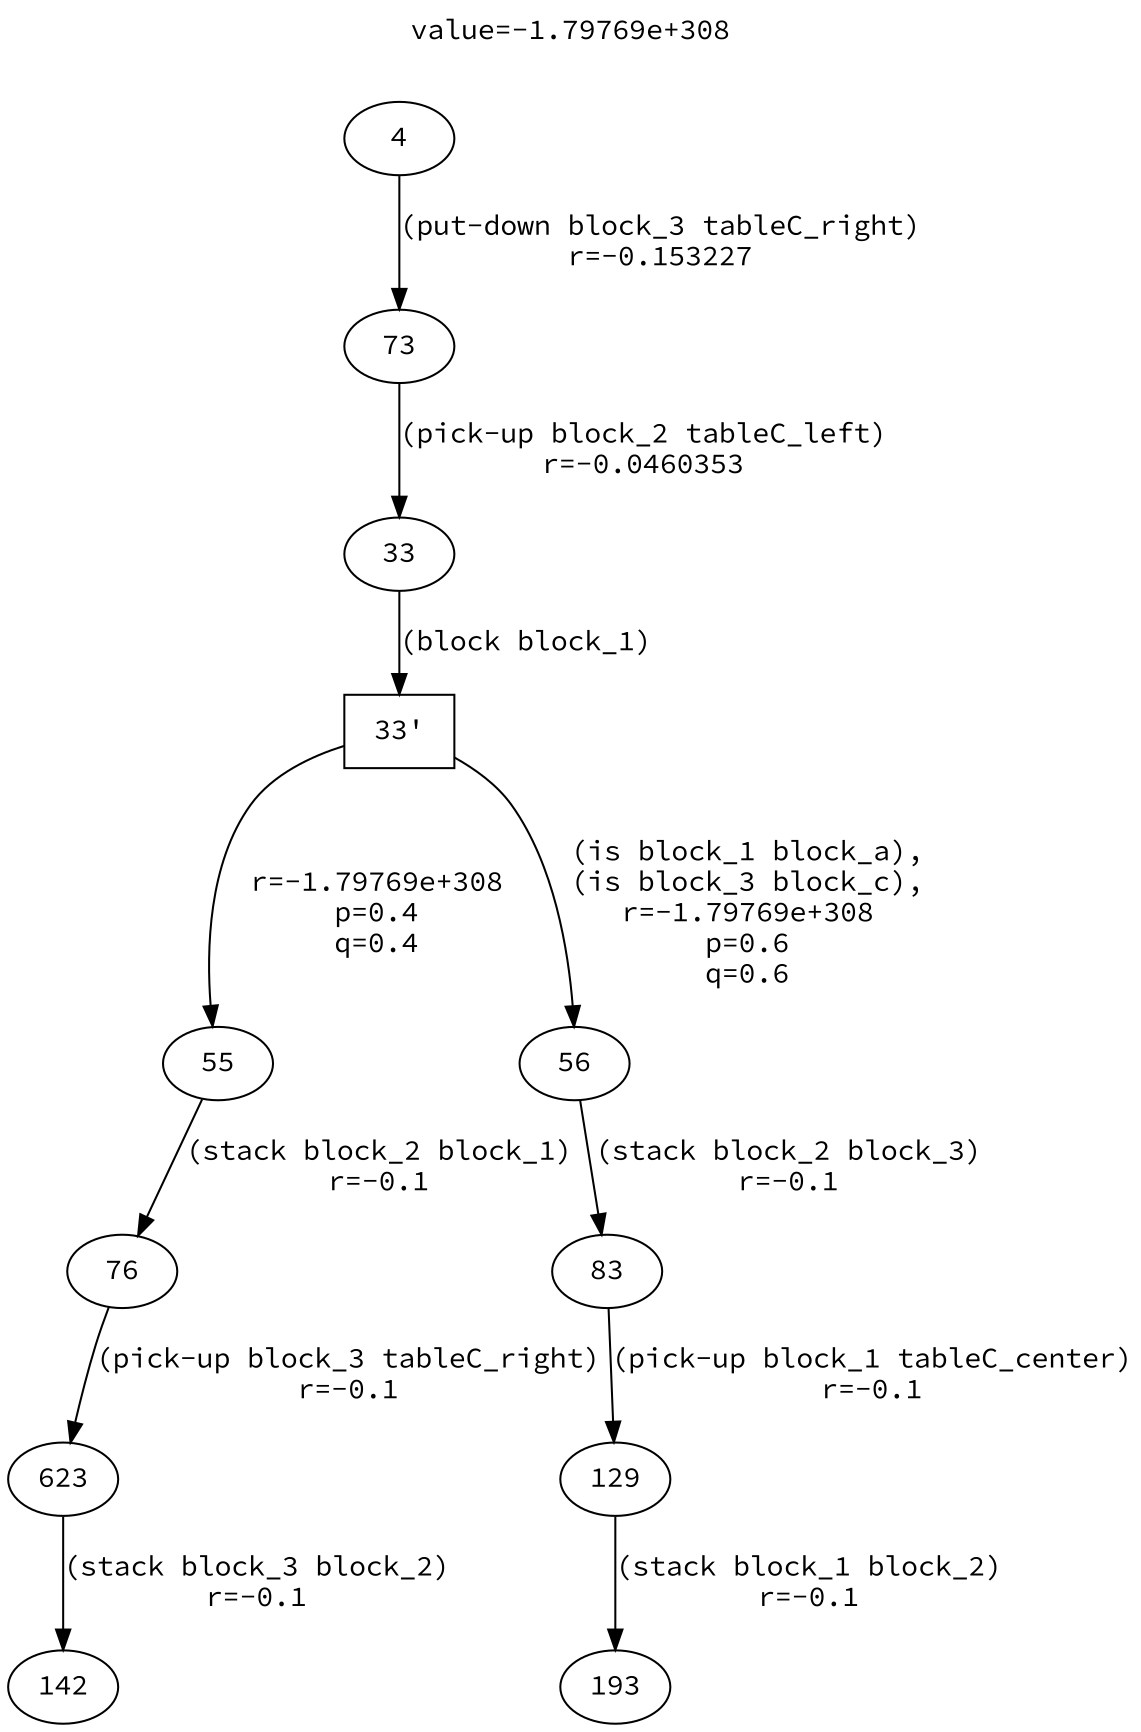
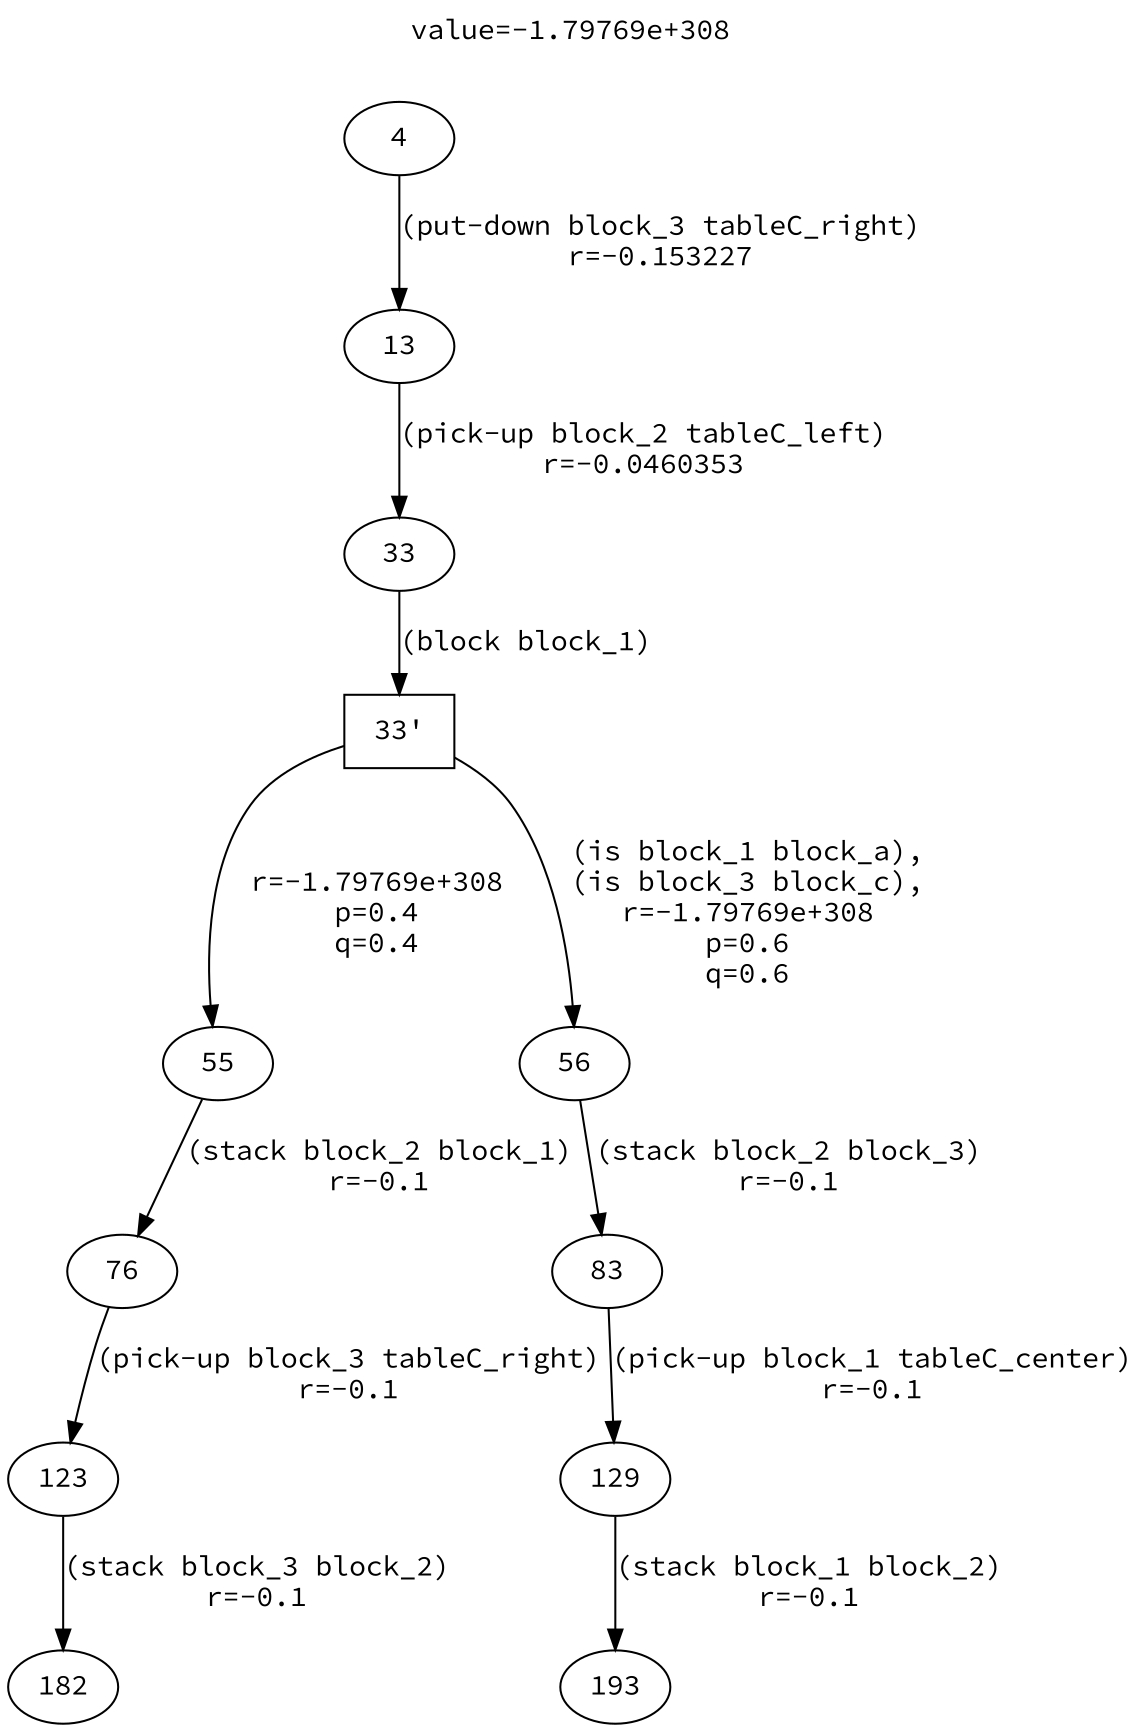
(399, 346) -> (399, 346)
(63, 1479) -> (63, 1479)
(63, 1687) -> (63, 1687)
